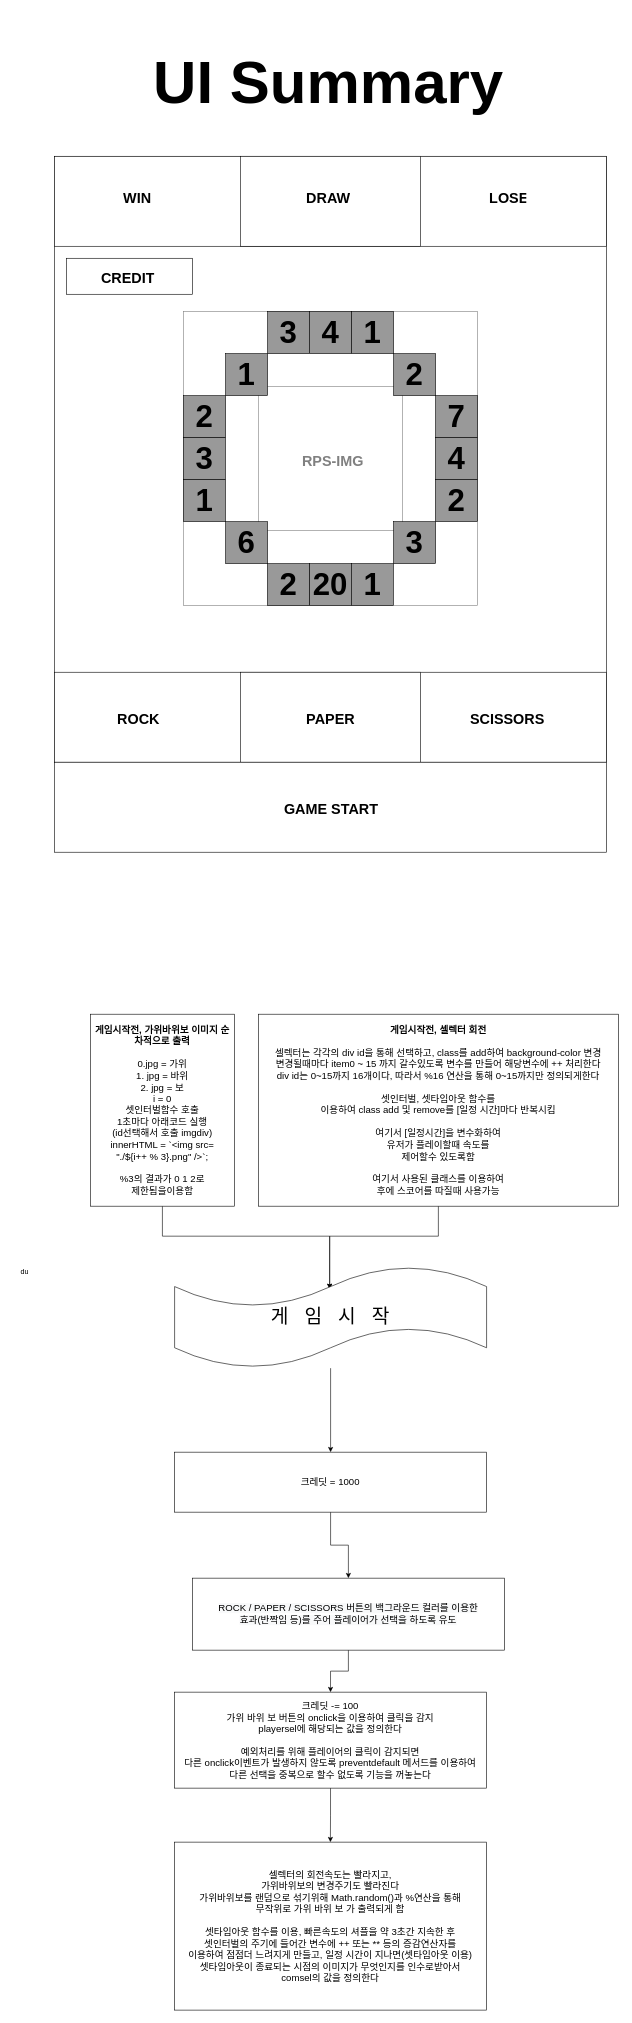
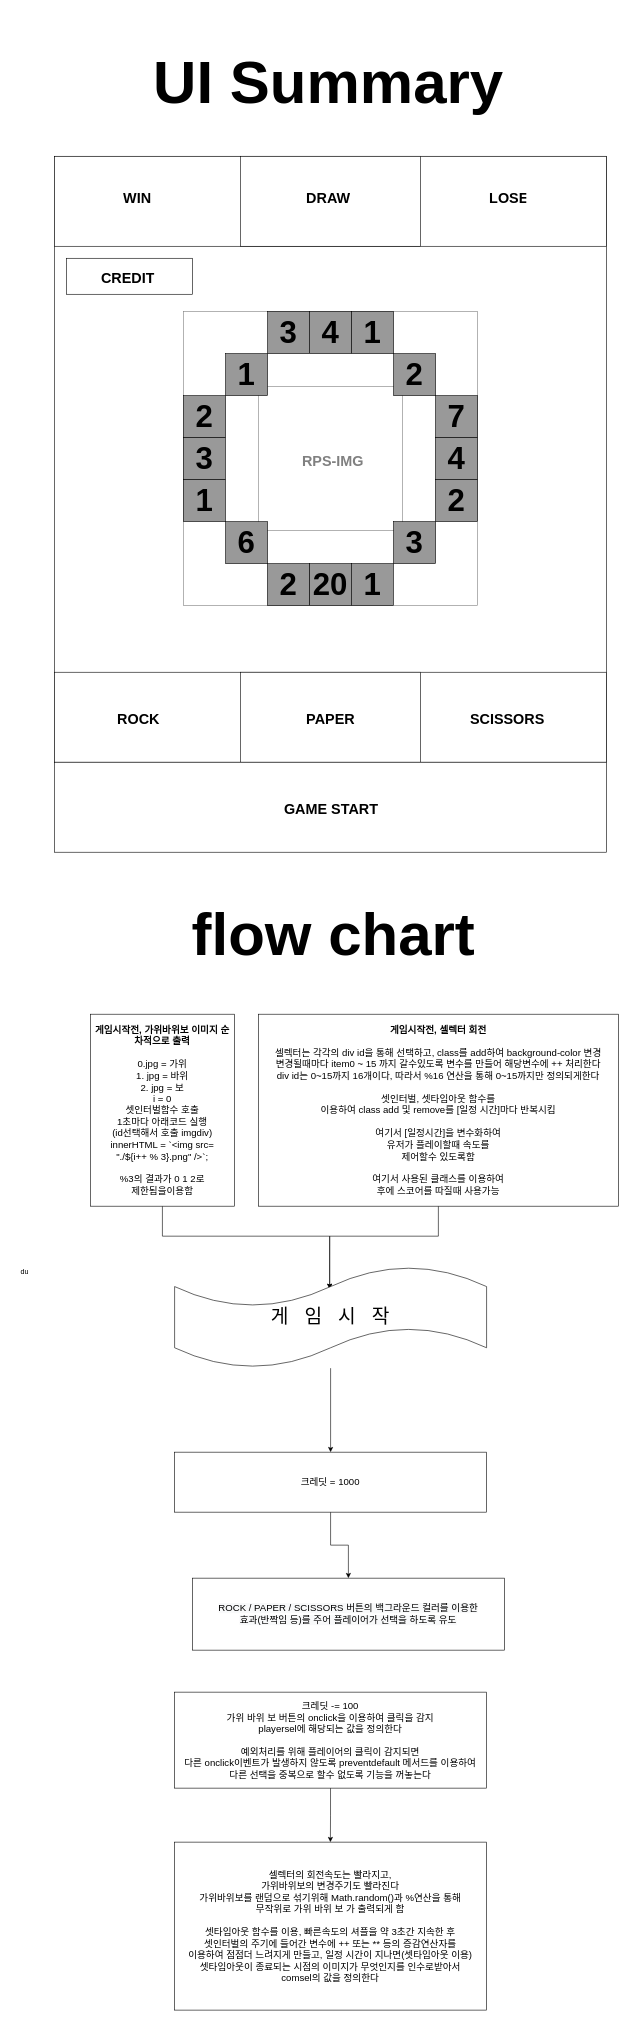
none -> (336, 918)
(348, 1661) -> none
